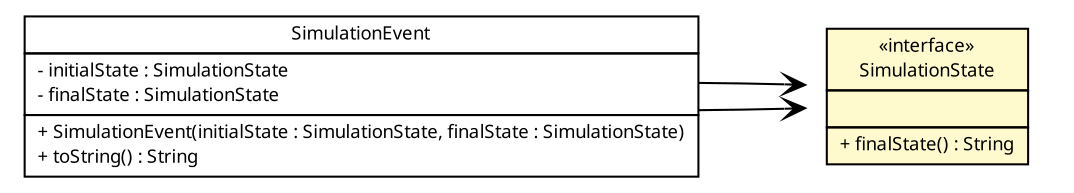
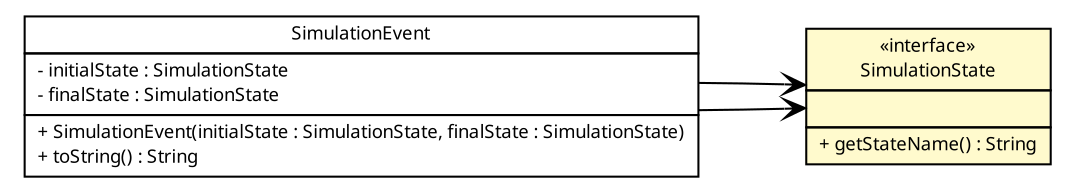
(927, 145) -> (928, 145)
